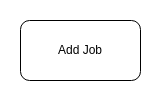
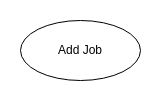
(81, 51) -> (81, 51)
